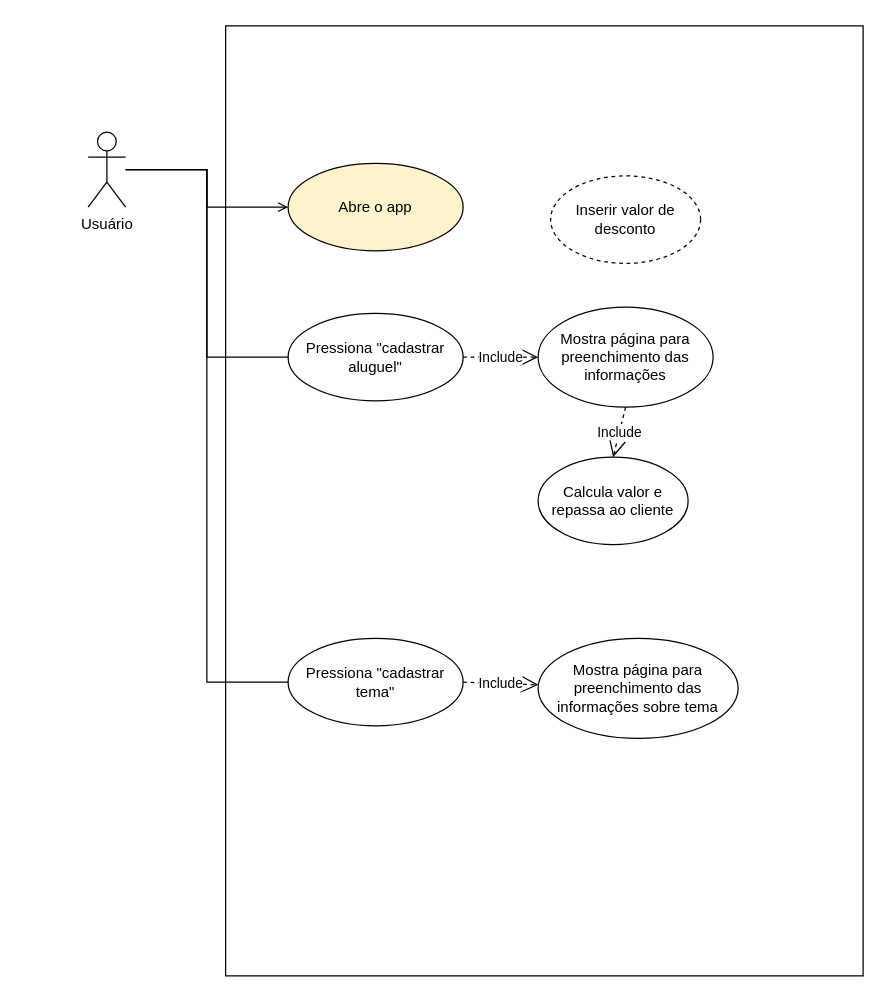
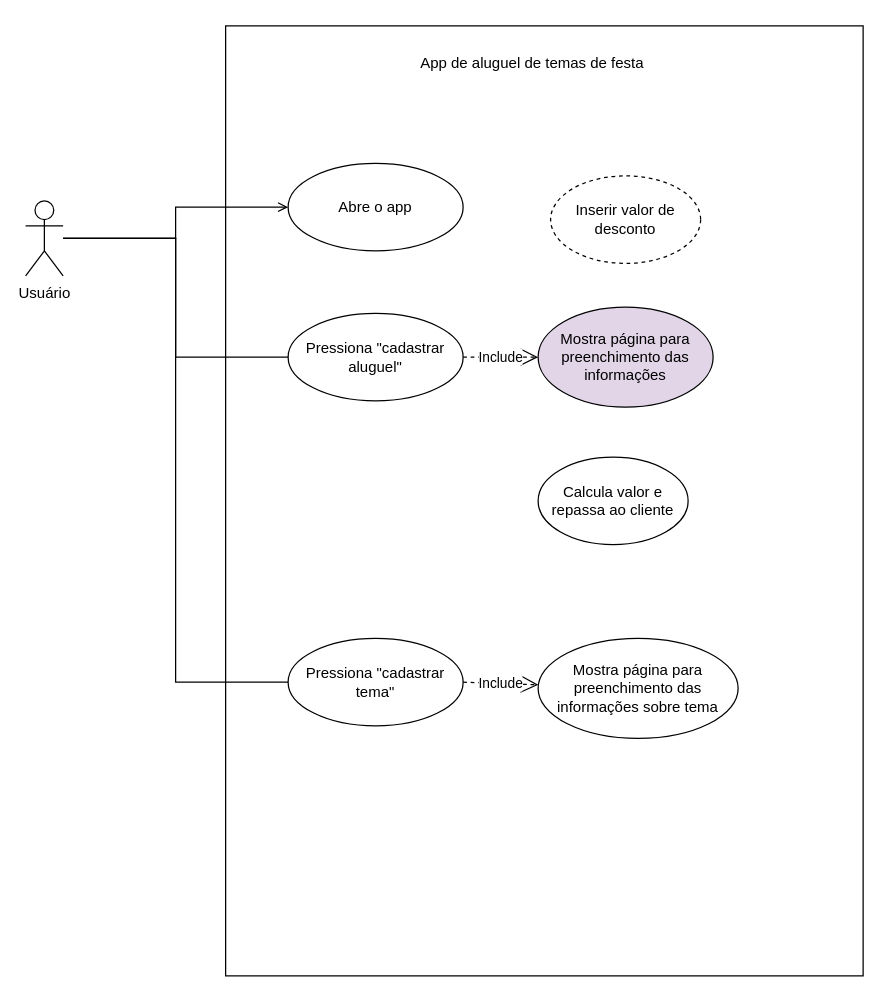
none -> (532, 63)
(107, 169) -> (44, 238)
(376, 207) -> (376, 207)
(626, 357) -> (626, 357)
(620, 431) -> none
